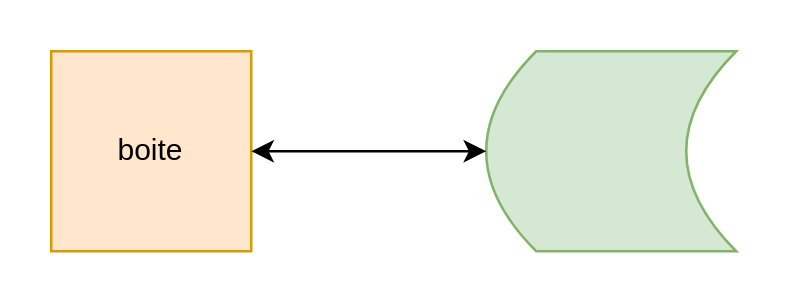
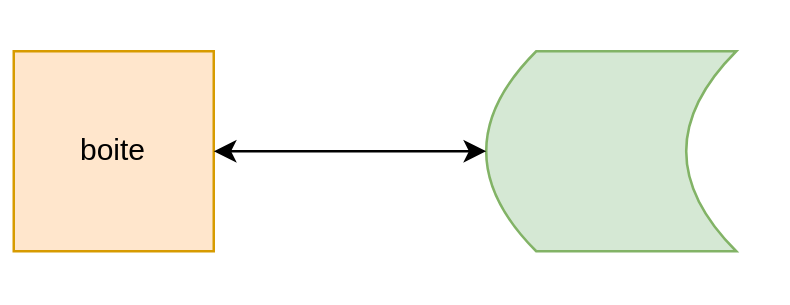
(151, 151) -> (114, 151)
